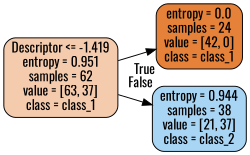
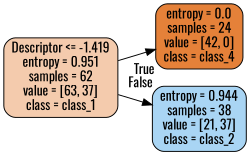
(199, 36) -> (199, 36)
